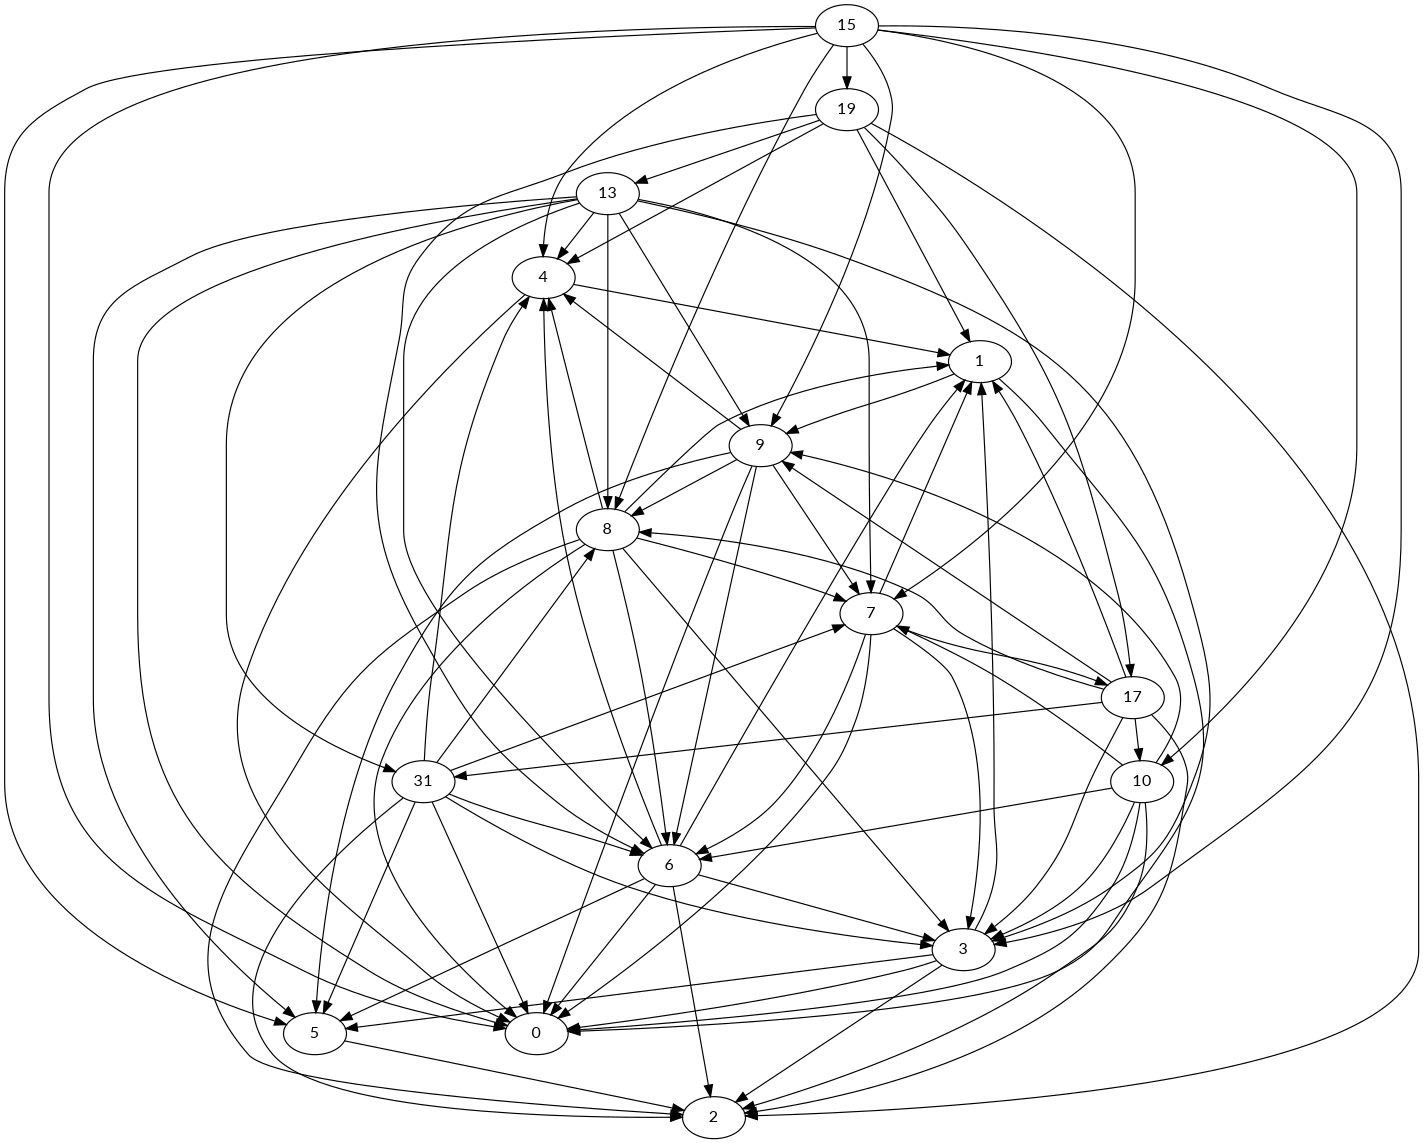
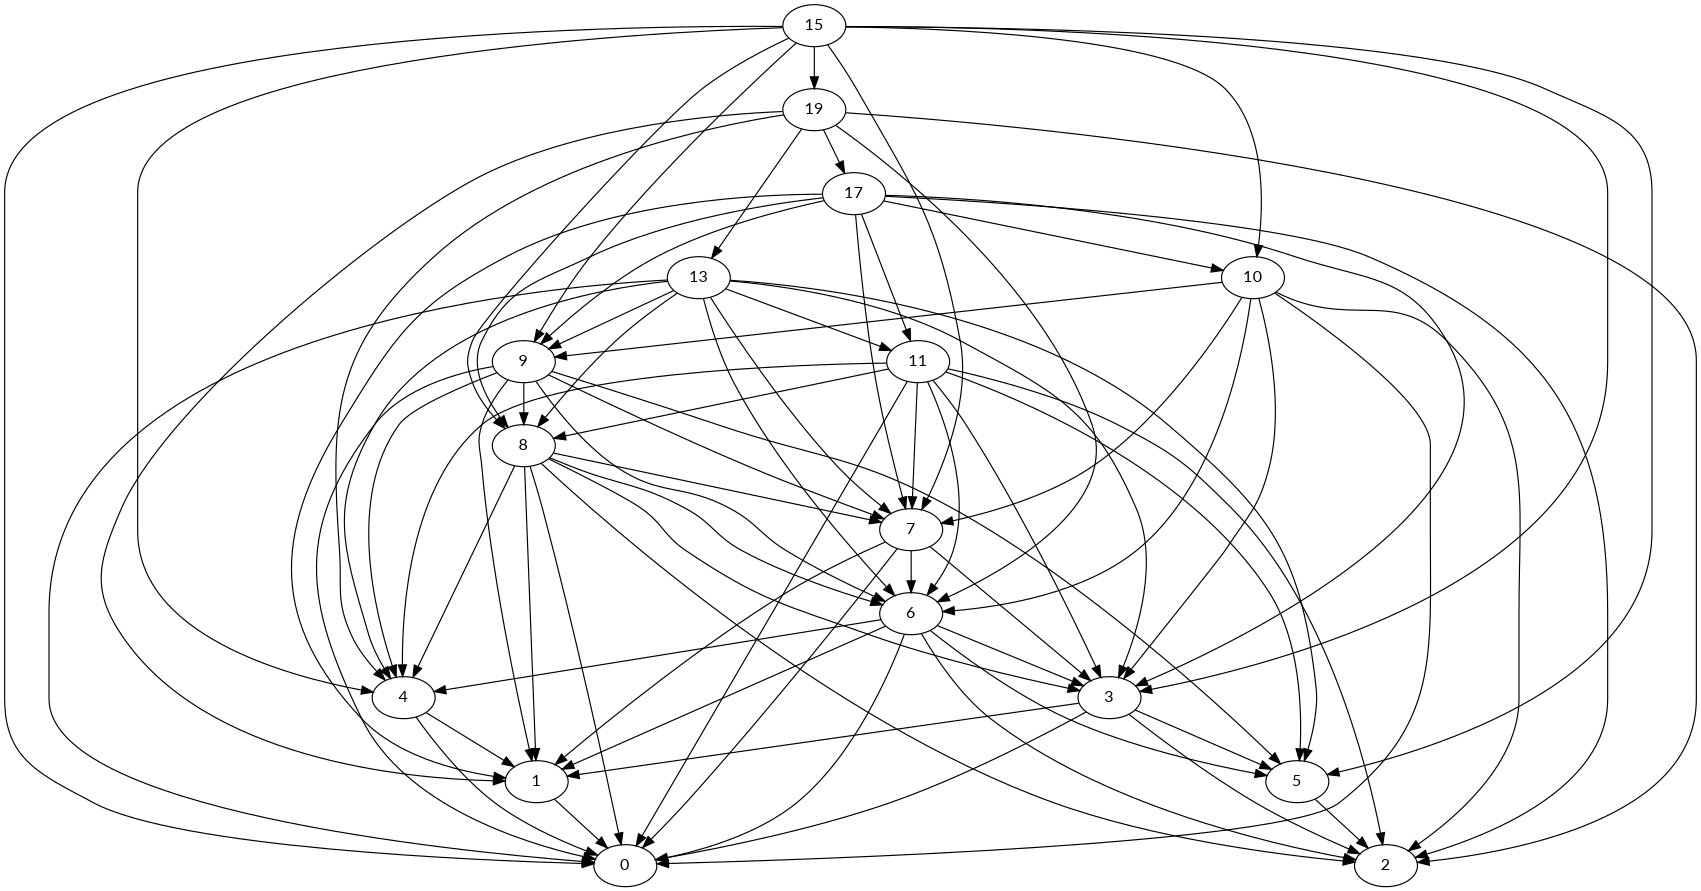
(880, 401) -> (494, 562)
(976, 650) -> (877, 385)
(424, 782) -> (918, 362)
